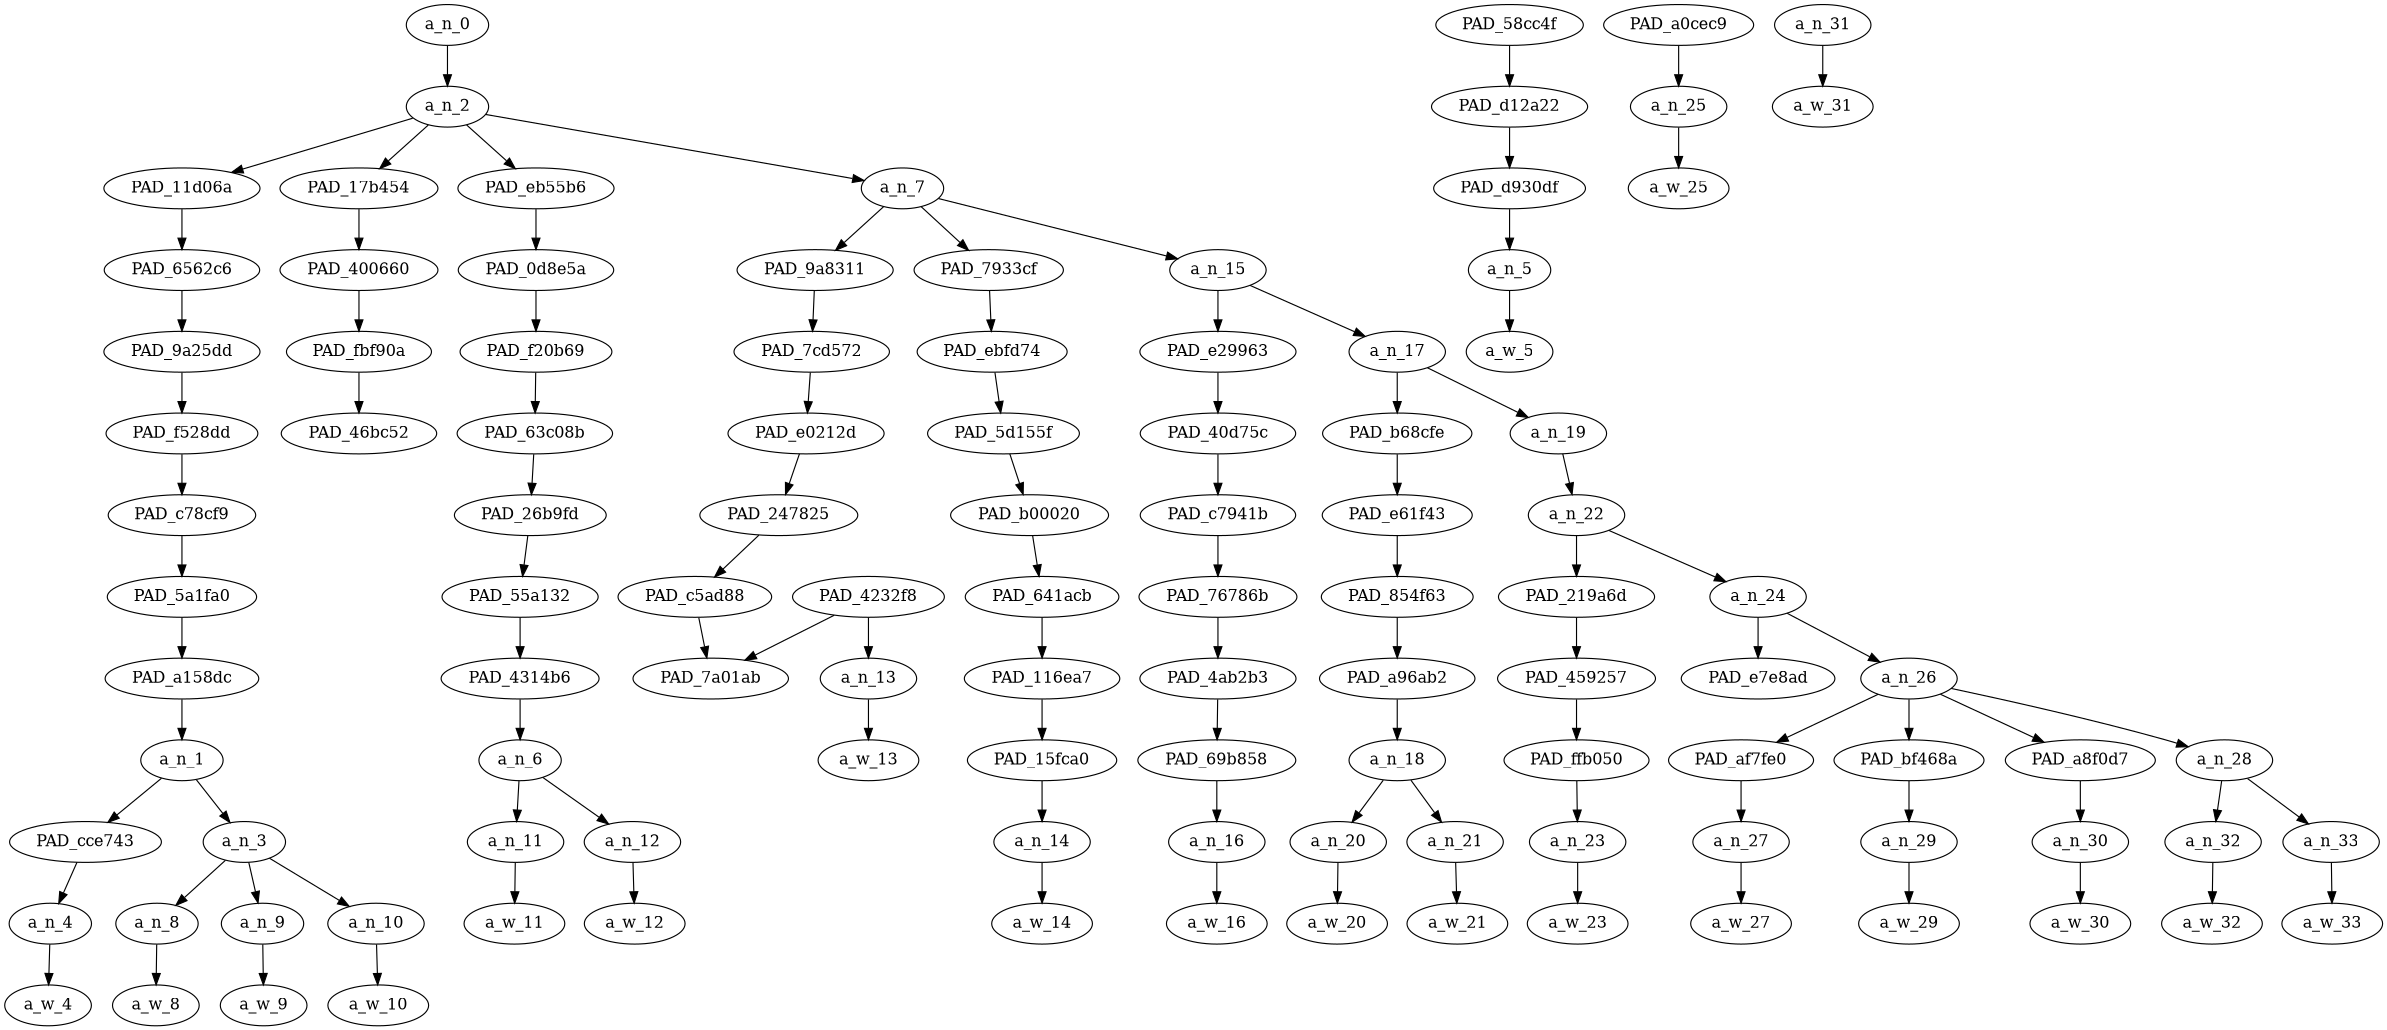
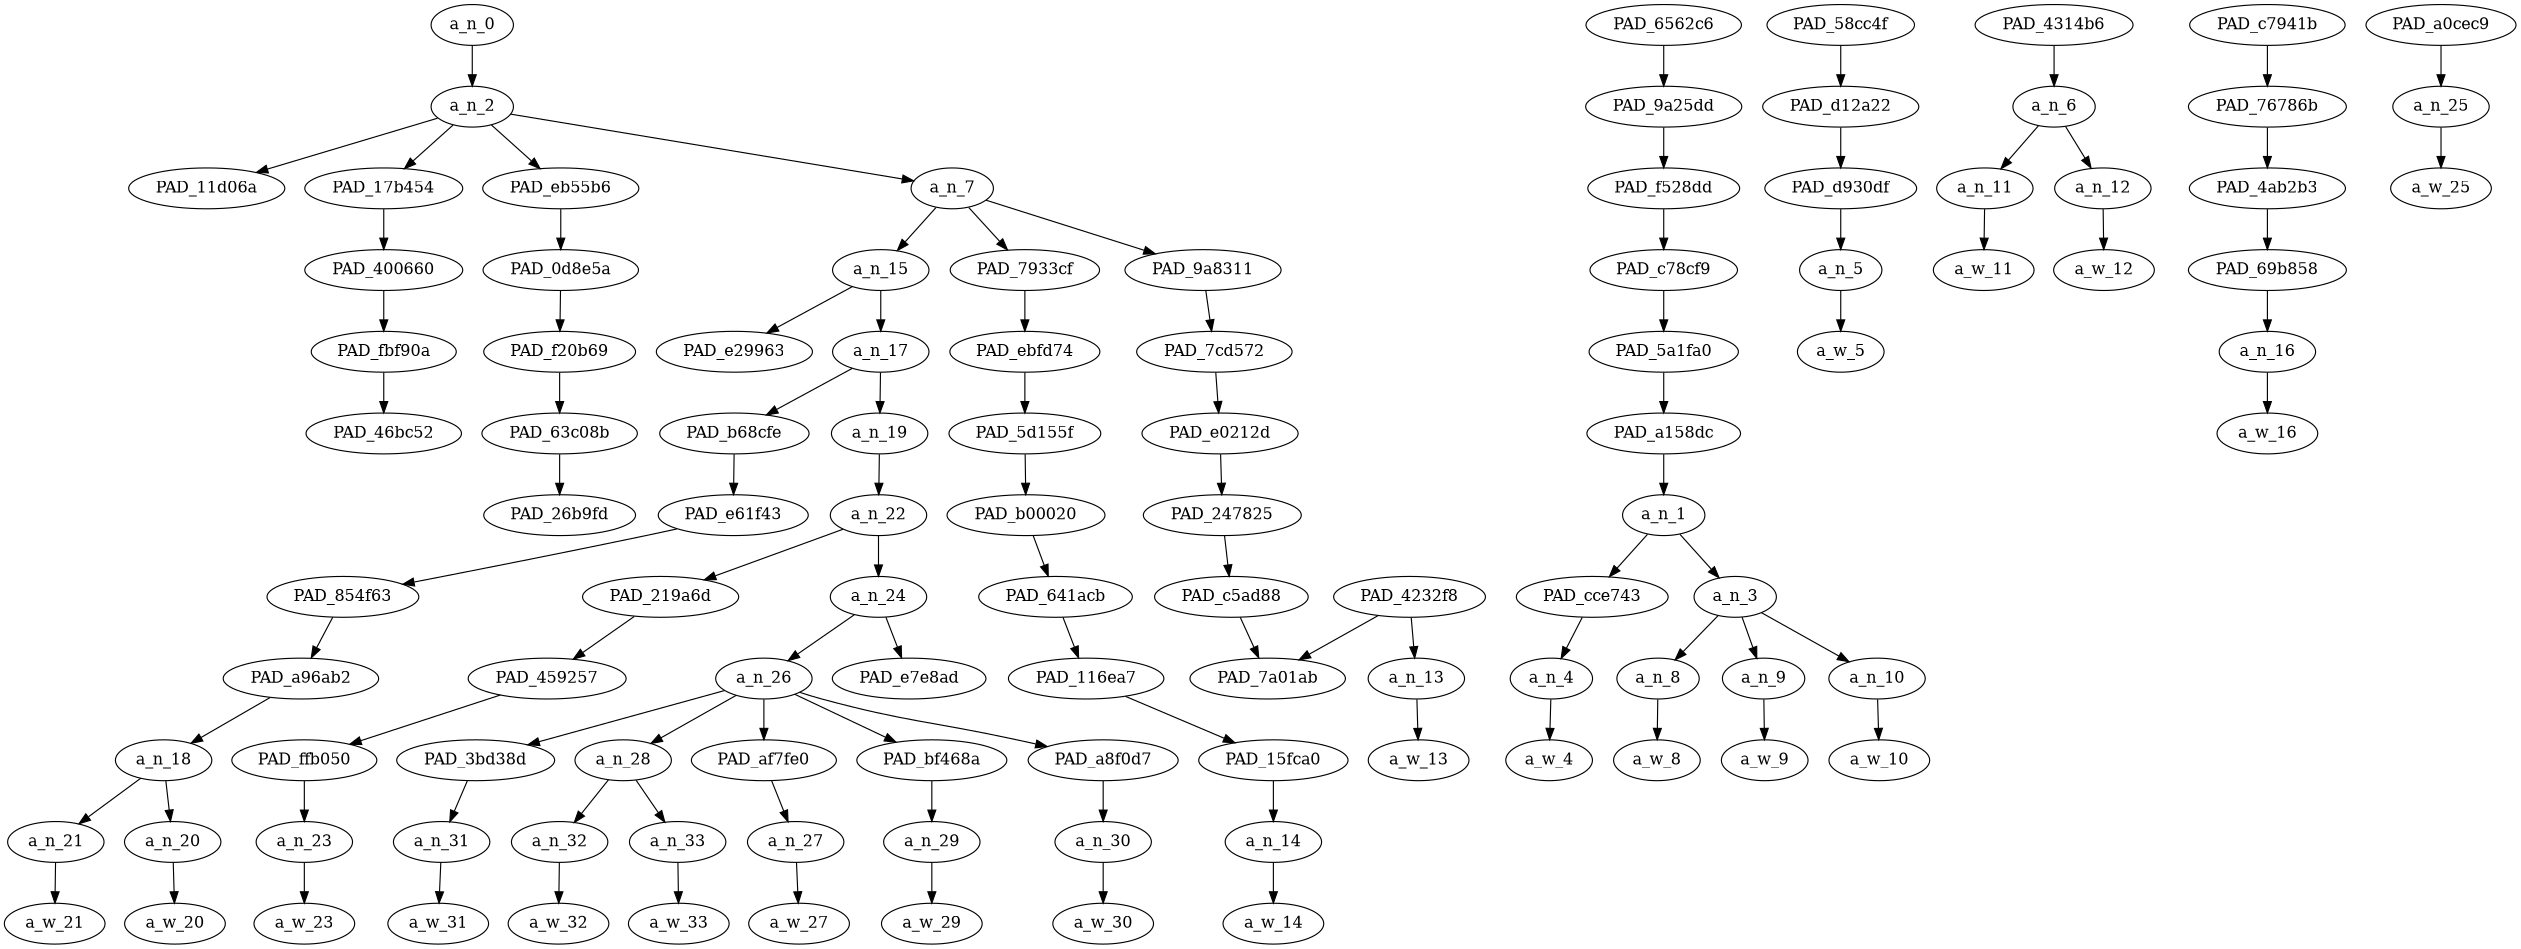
(182, 224) -> none
(1218, 433) -> none
(520, 597) -> none
none -> (476, 760)
